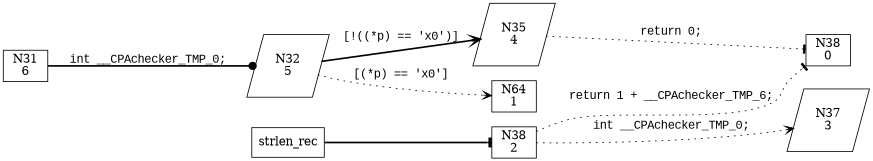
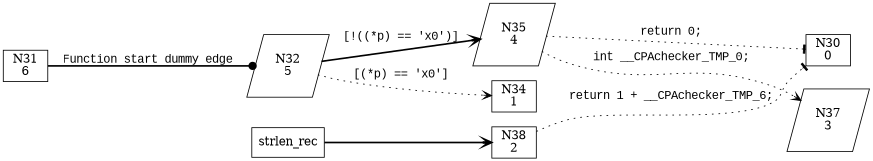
(828, 50) -> (828, 50)
(148, 60) -> (148, 60)
(514, 96) -> (514, 96)
(661, 141) -> (668, 74)
(406, 142) -> (406, 142)
